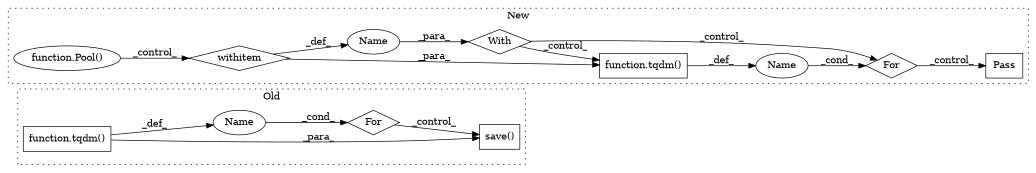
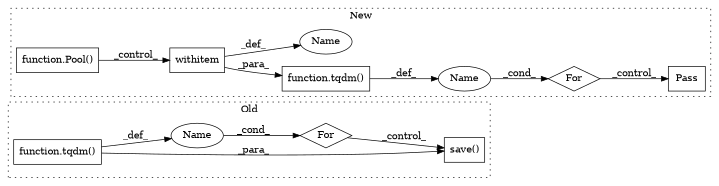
(500, 42) -> none
(67, 58) -> (58, 60)
(239, 58) -> (197, 60)
